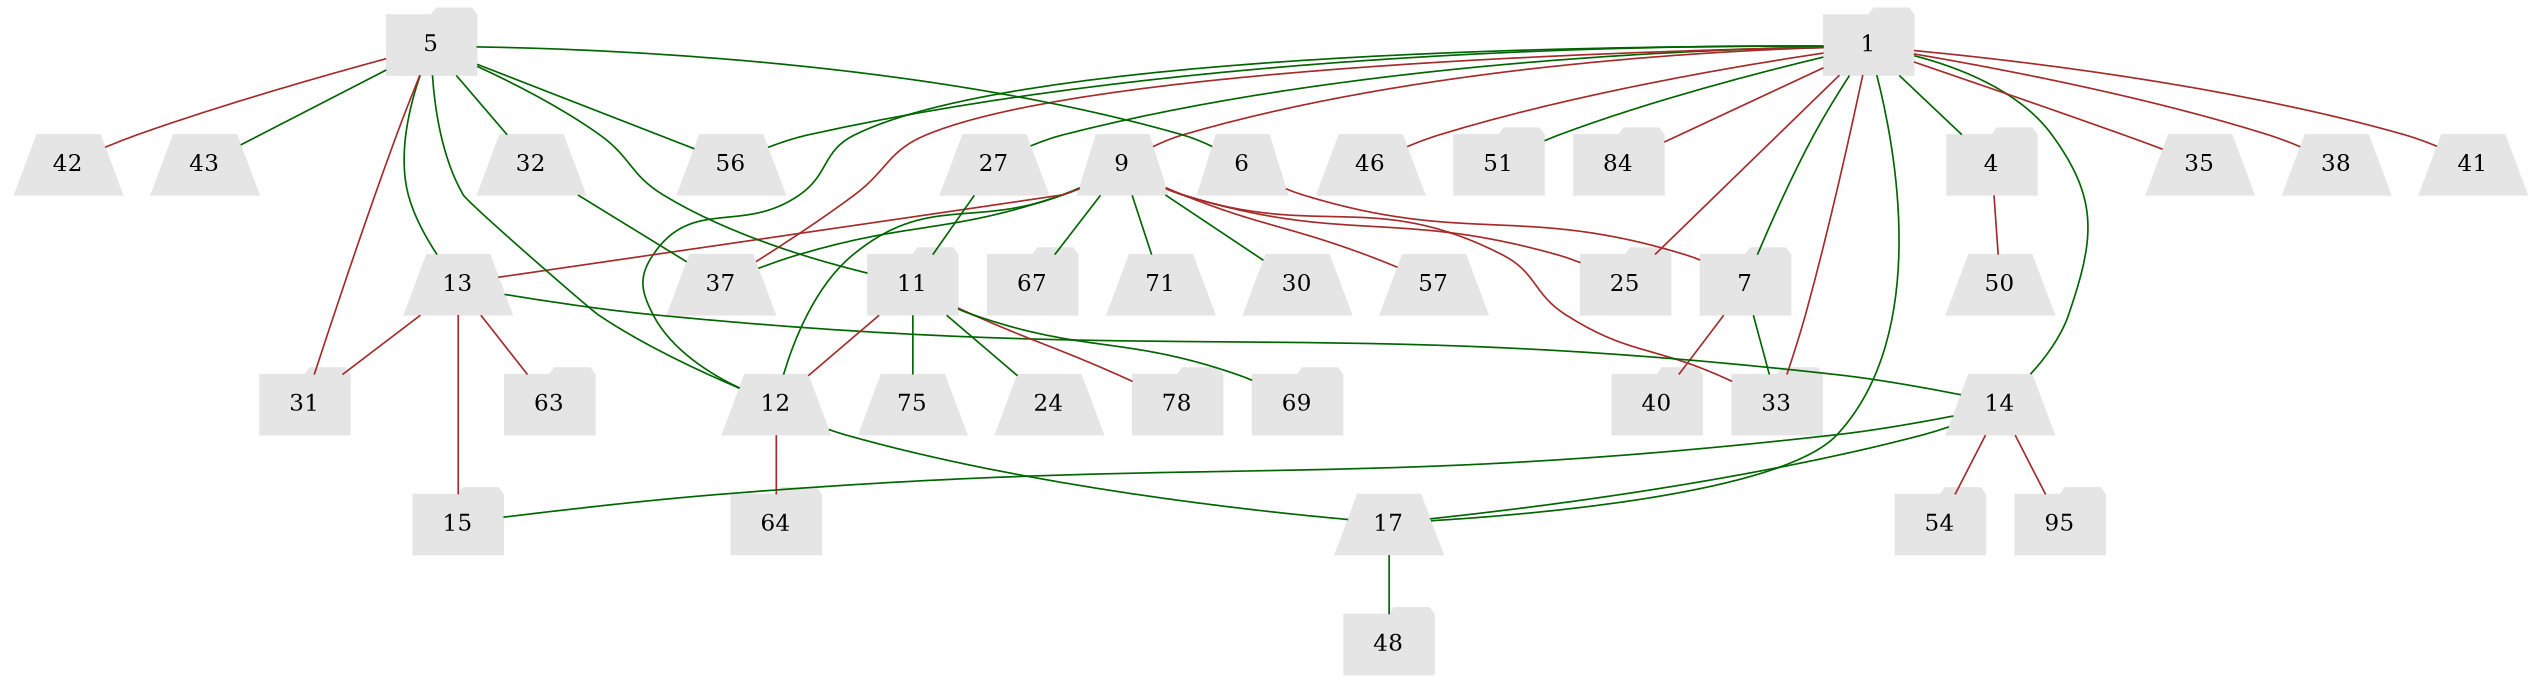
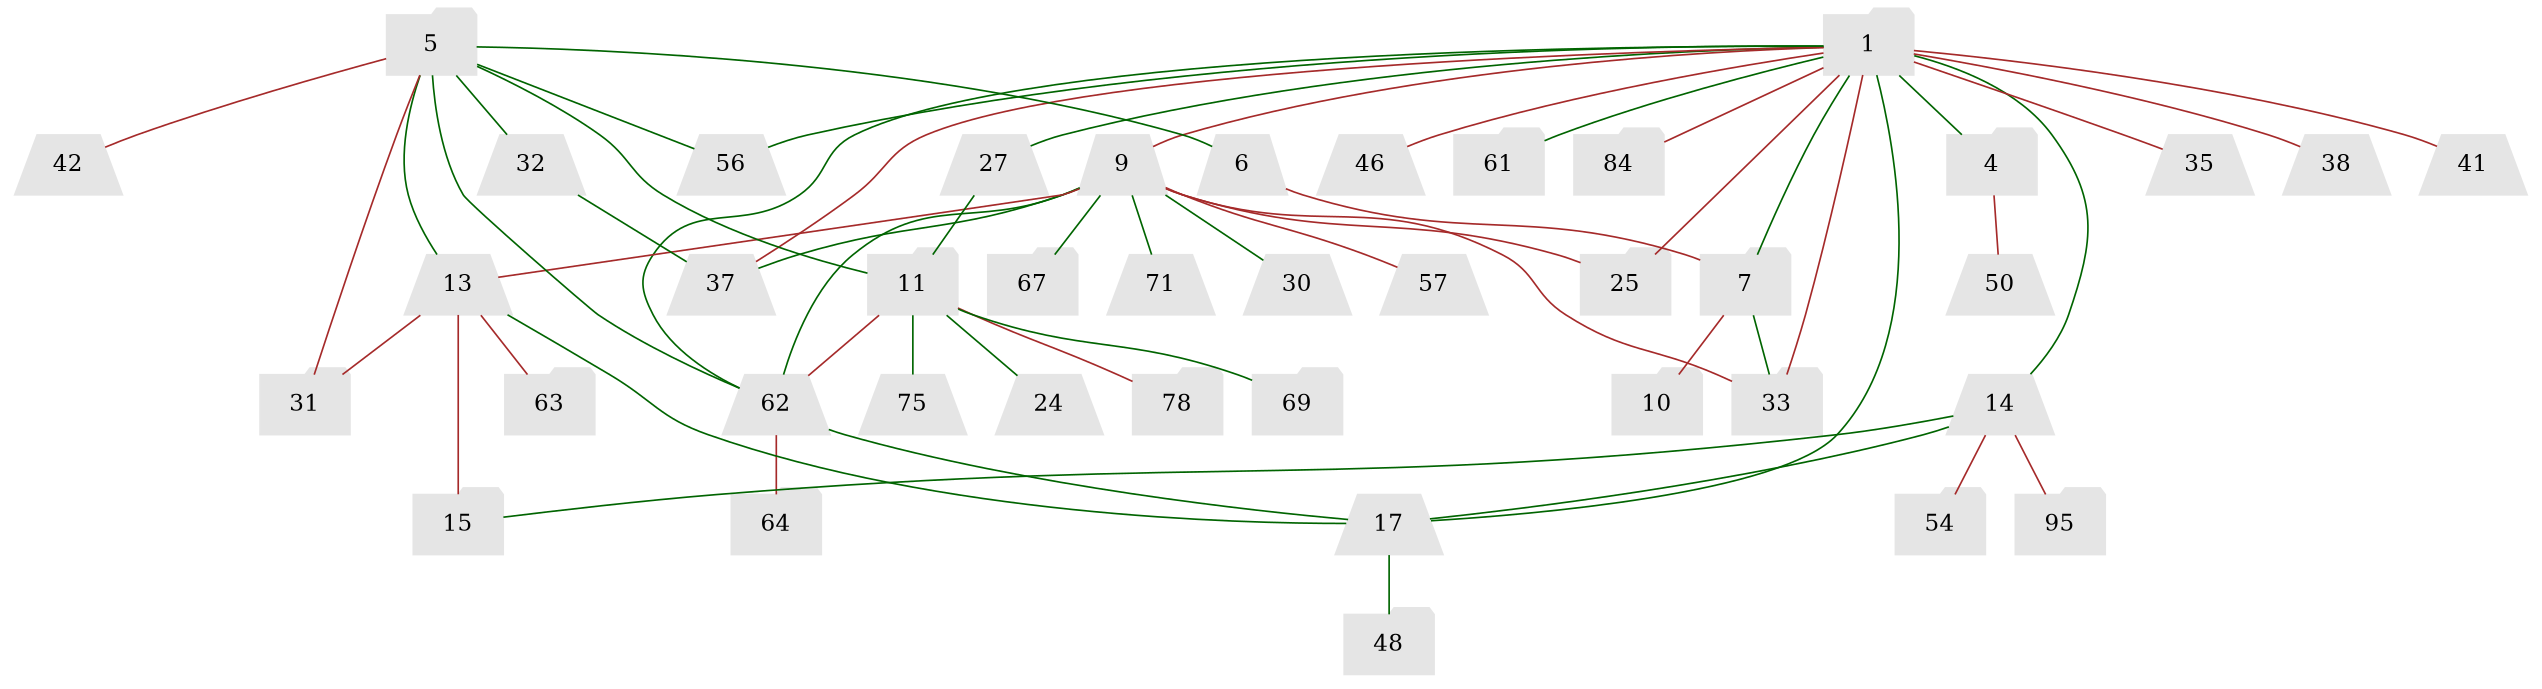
(205, 165) -> none
(1499, 165) -> (1499, 165)
(1233, 342) -> (951, 493)
(776, 405) -> (776, 405)
(1657, 405) -> (1657, 405)
